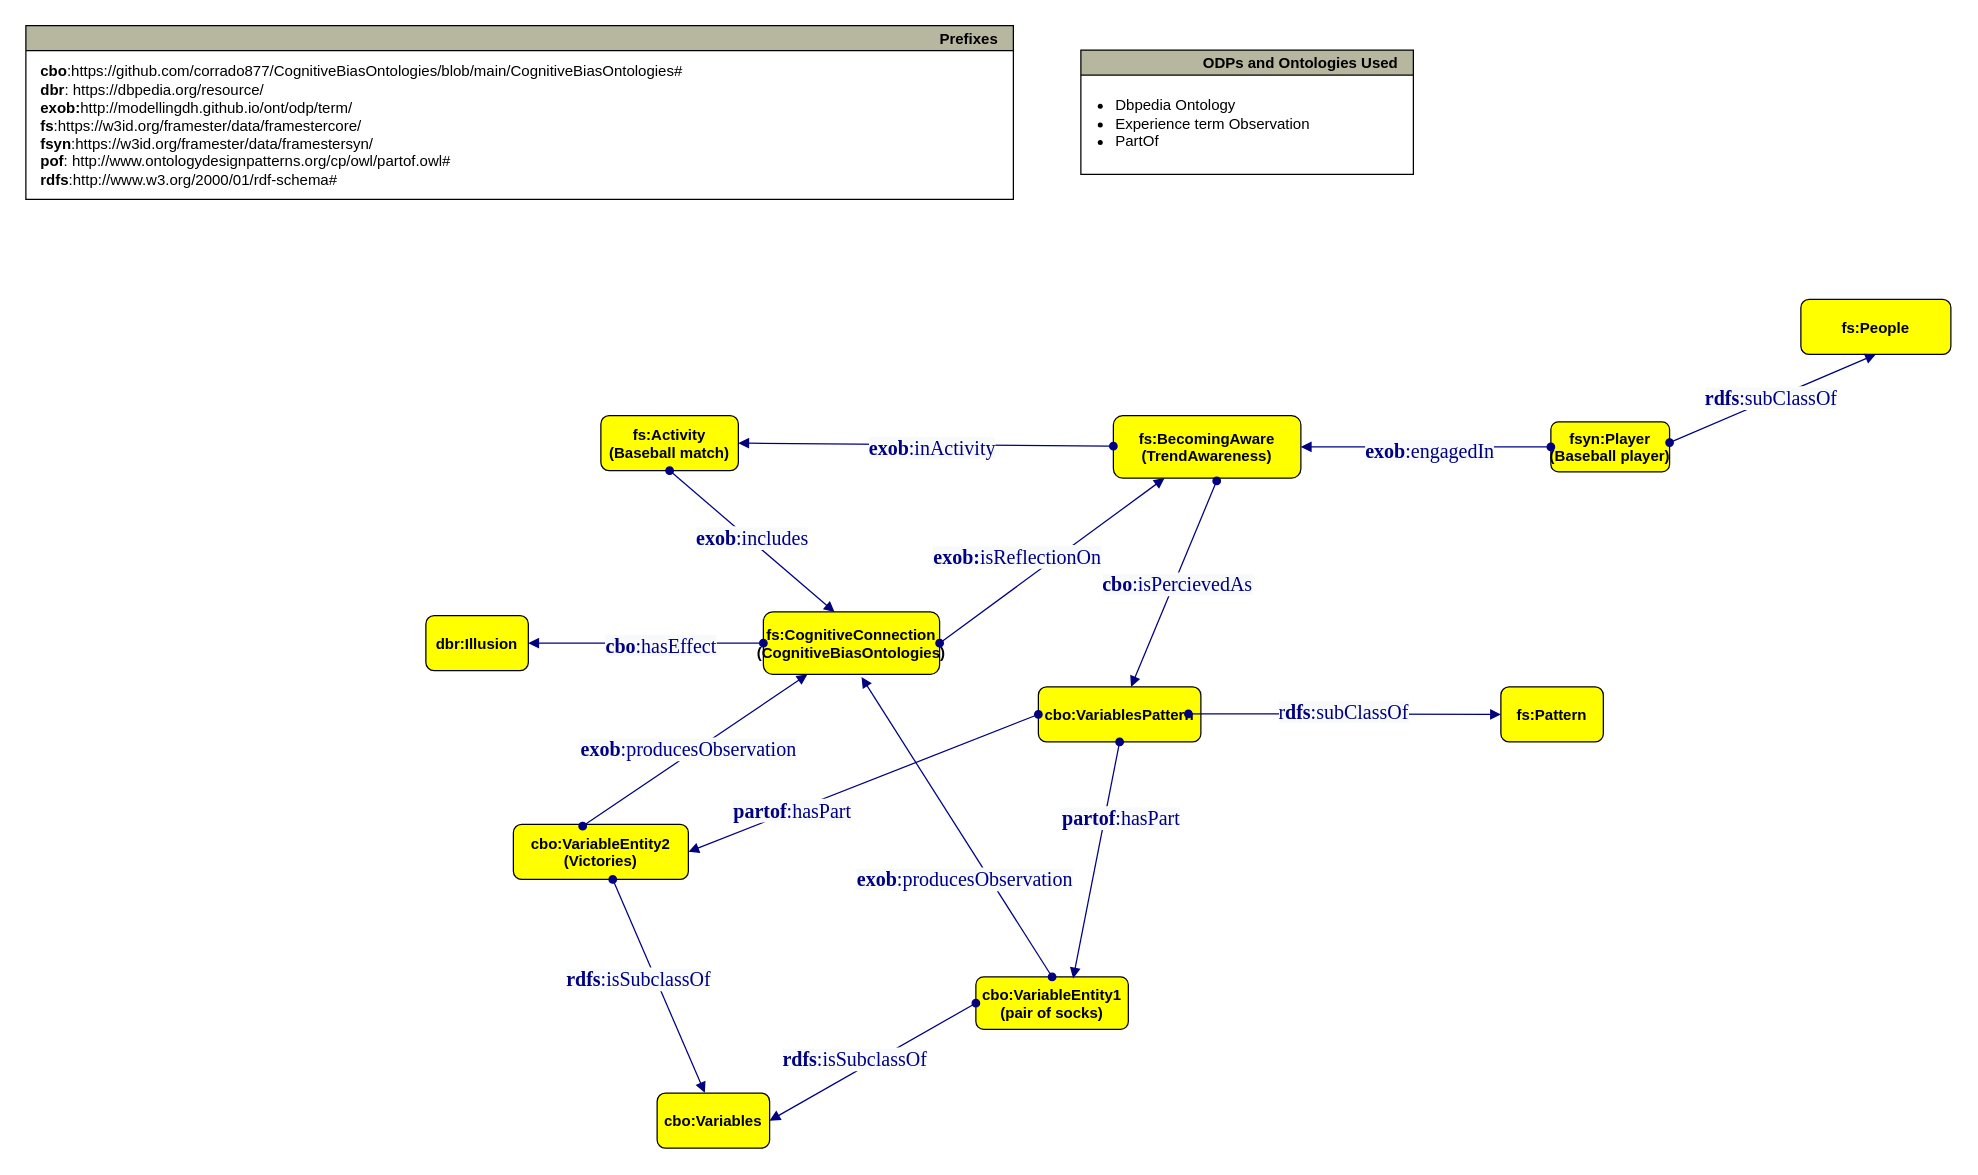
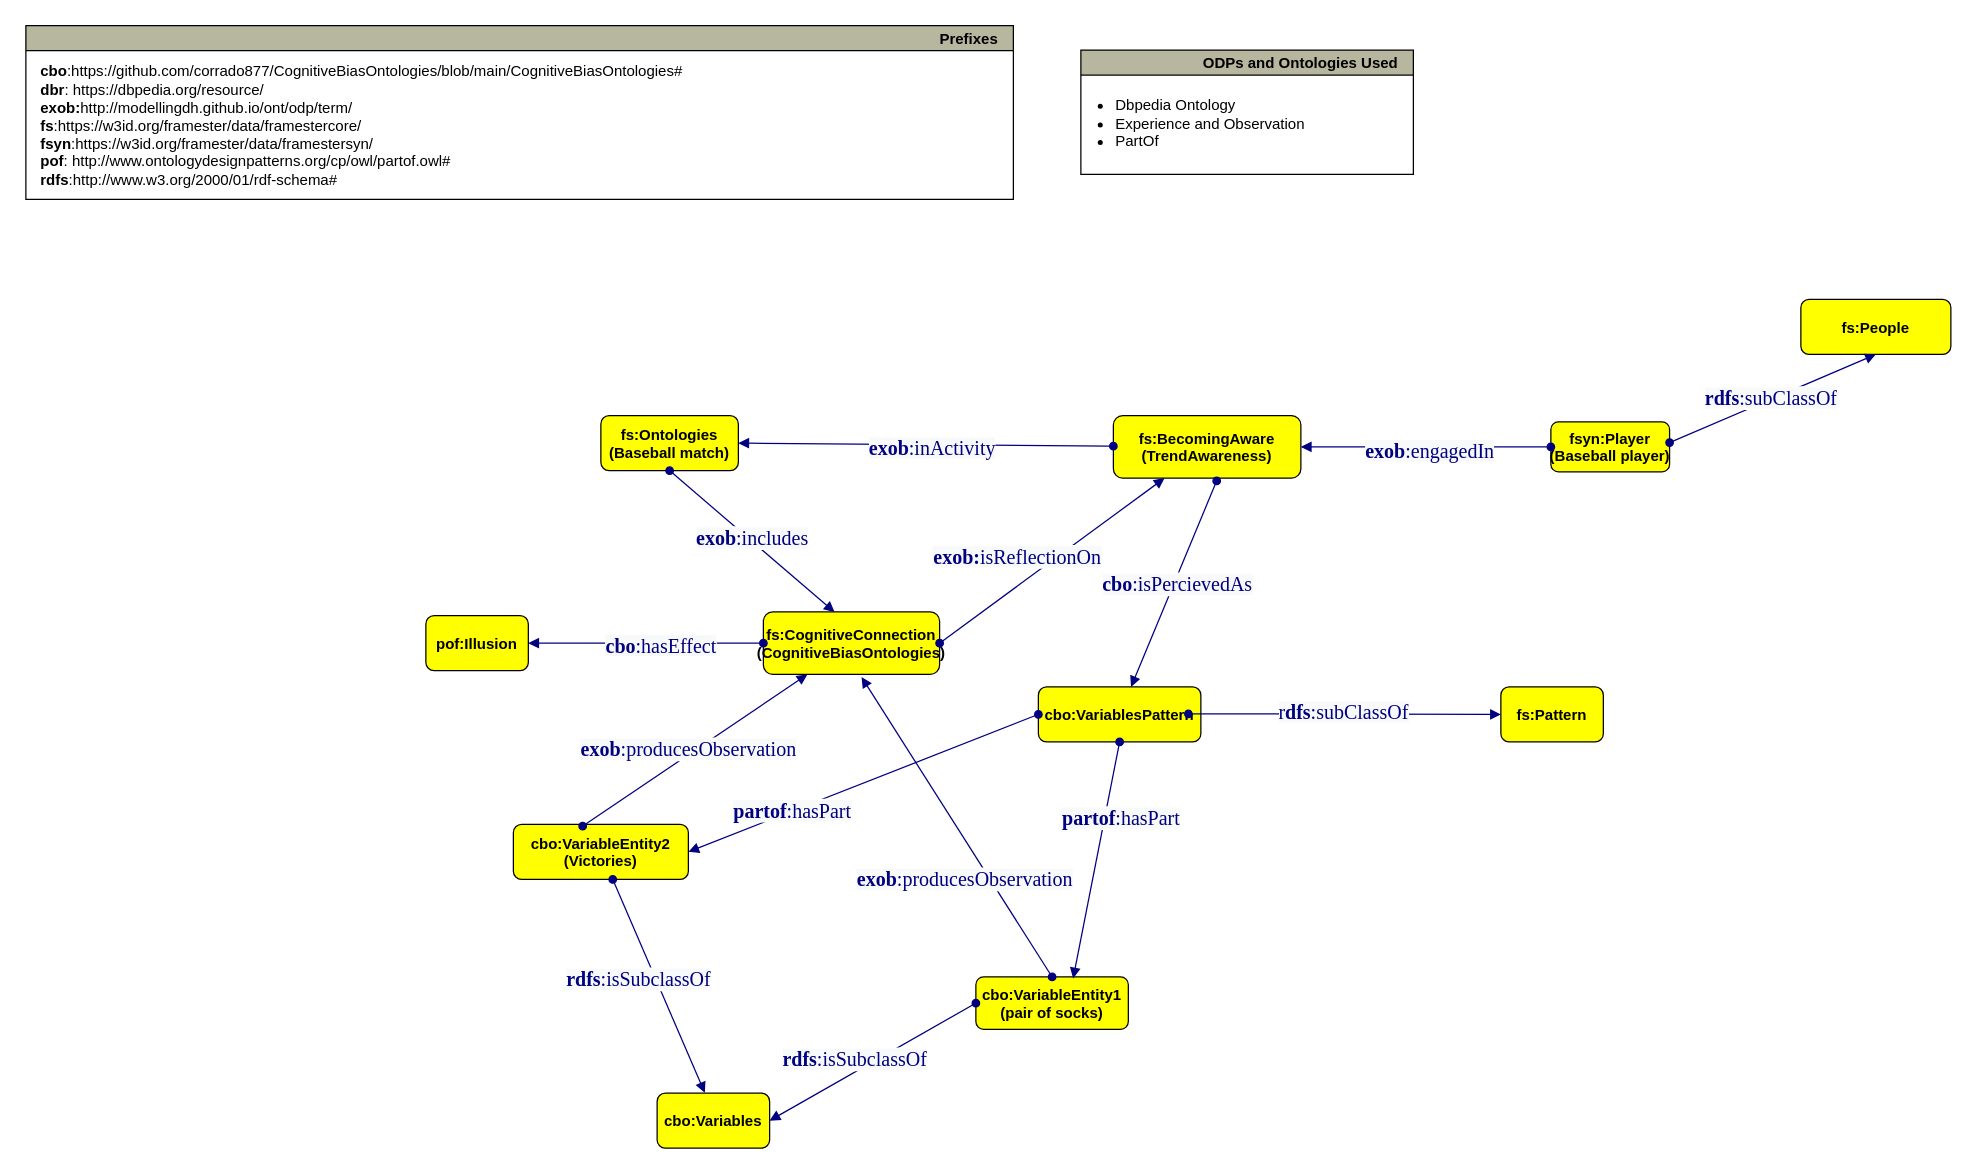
(1171, 114) -> (1167, 114)
(669, 435) -> (669, 435)
(476, 644) -> (476, 644)
